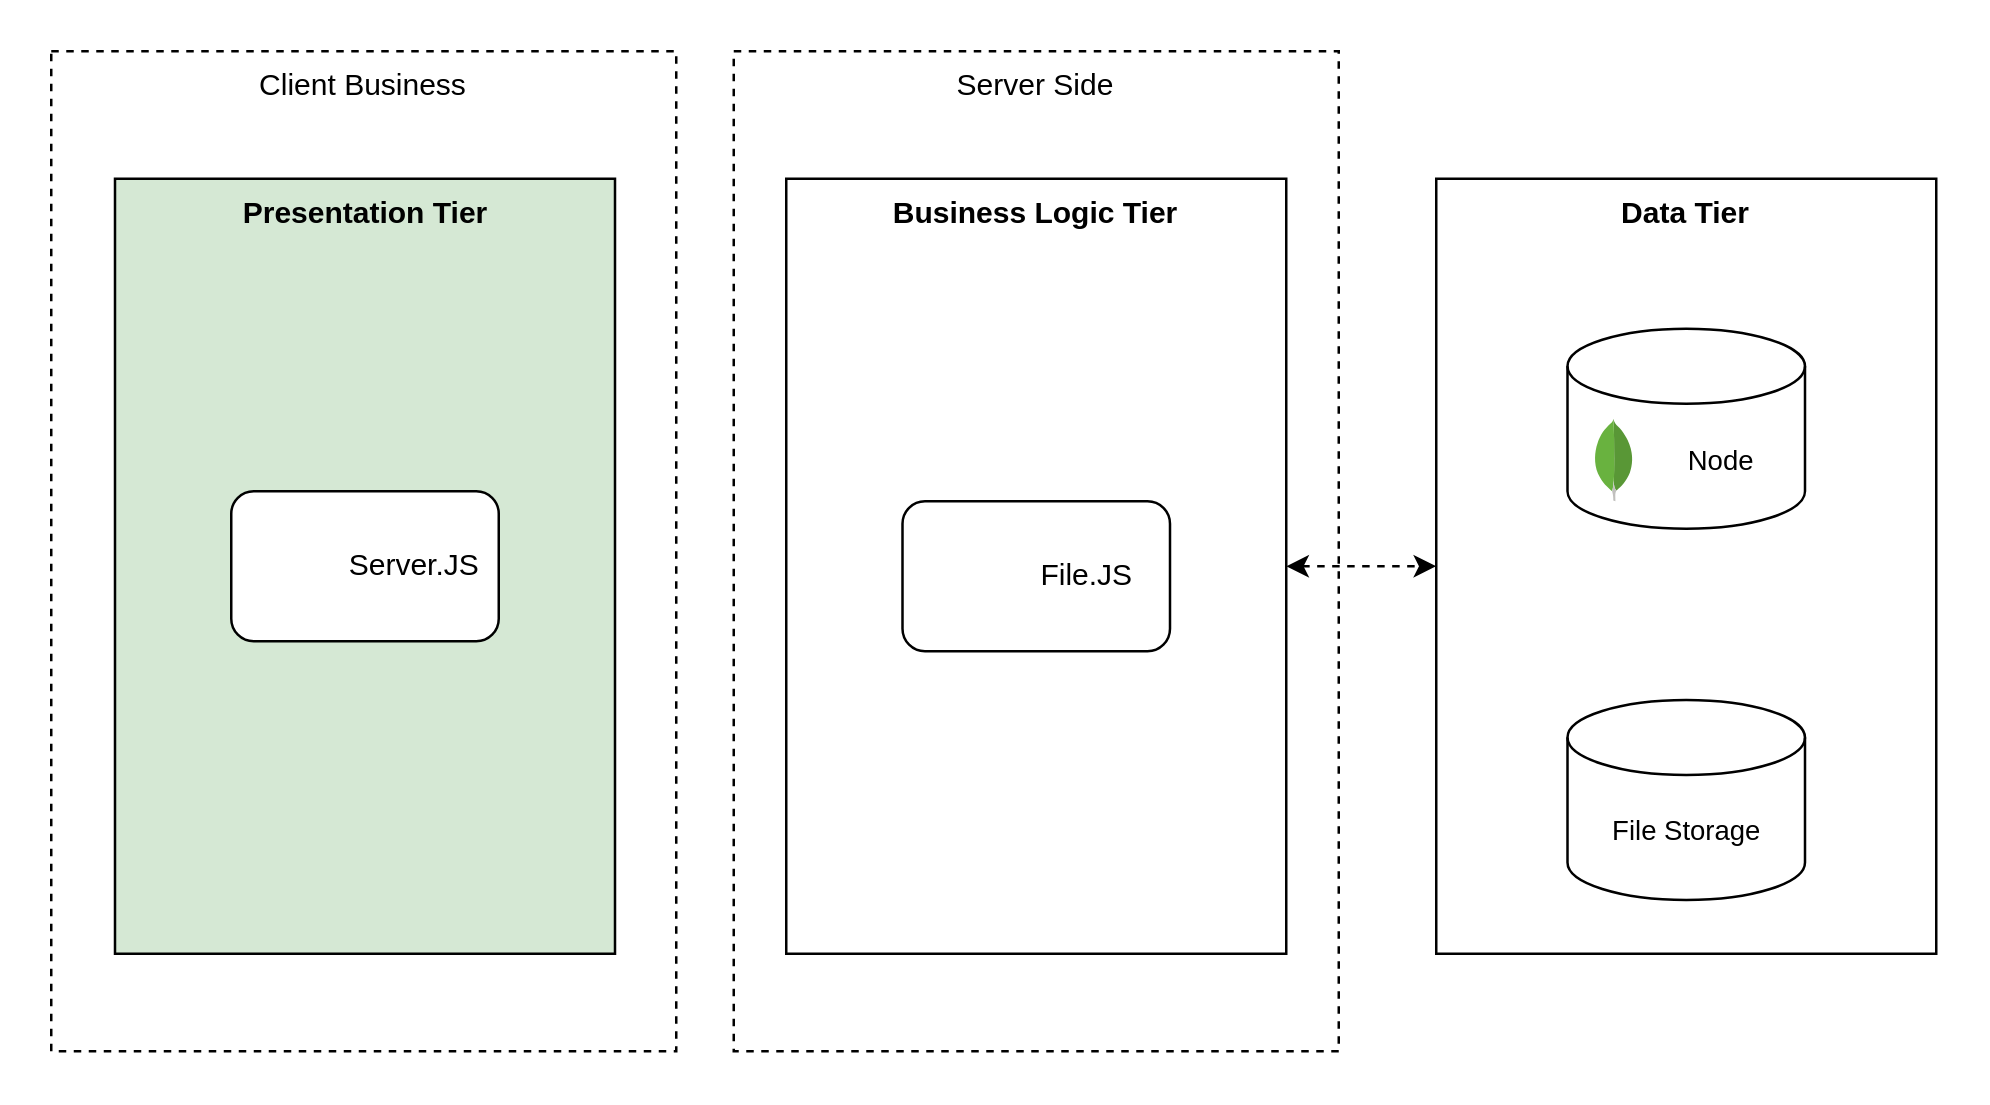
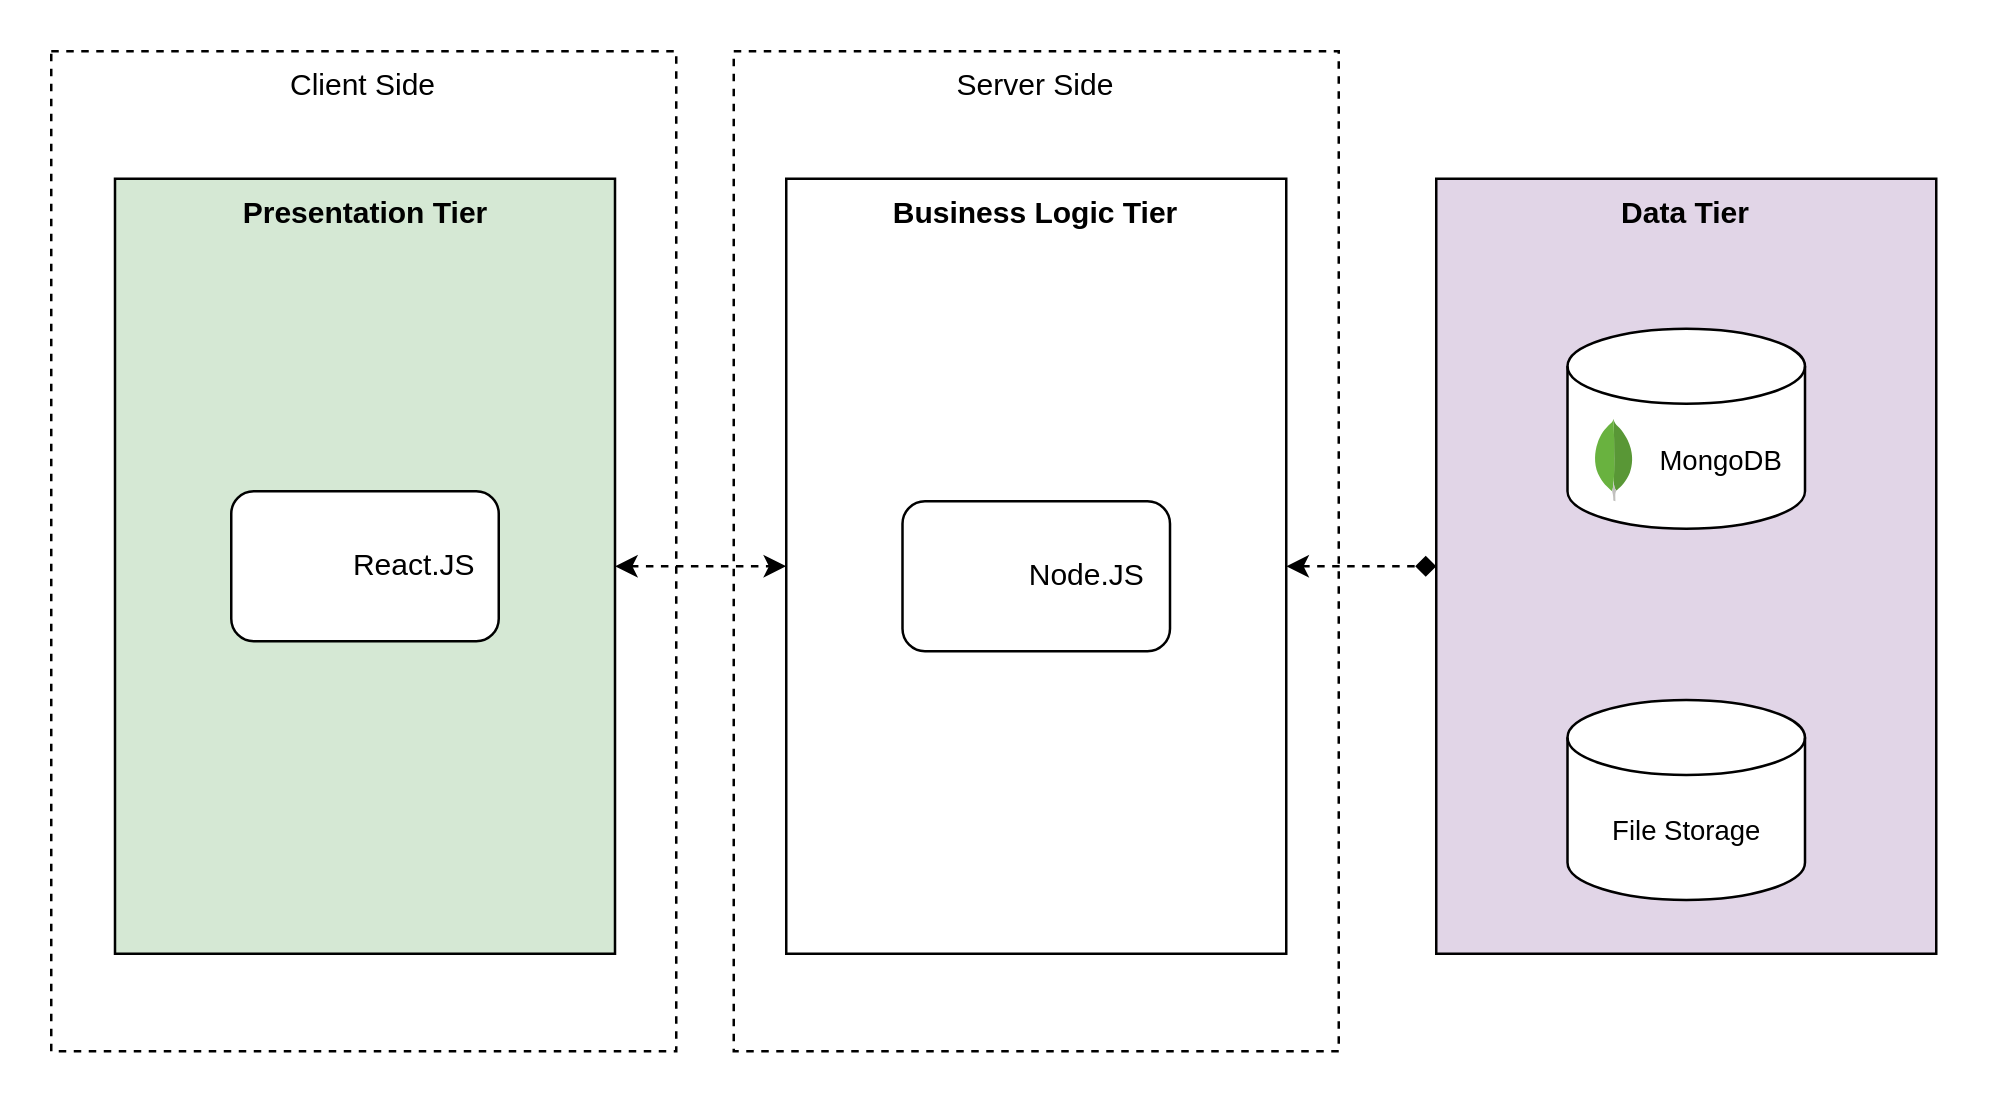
(364, 87) -> (364, 87)
(1688, 461) -> (1688, 461)
(365, 566) -> (365, 566)
none -> (699, 566)
(1417, 566) -> (1415, 566)
(1686, 566) -> (1686, 566)
(1038, 576) -> (1038, 576)
